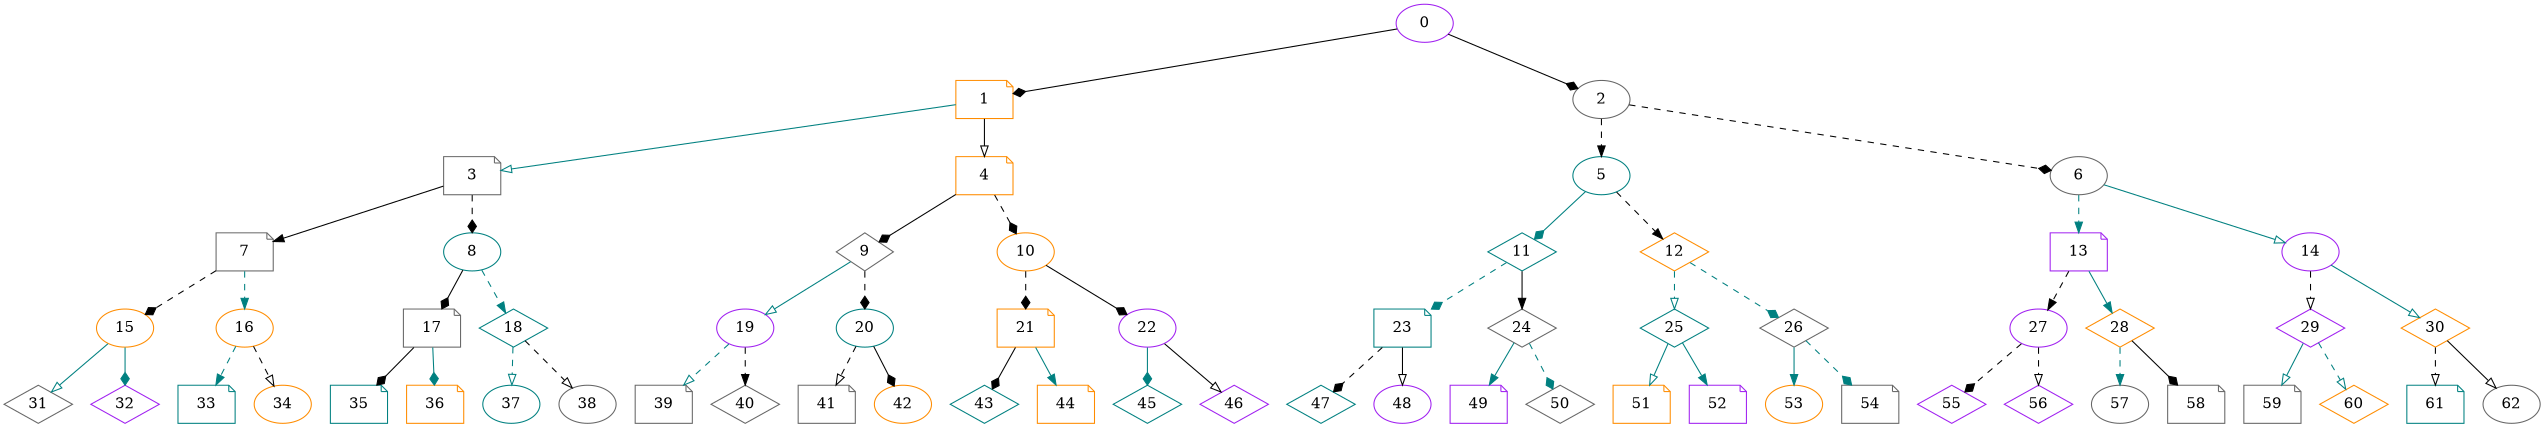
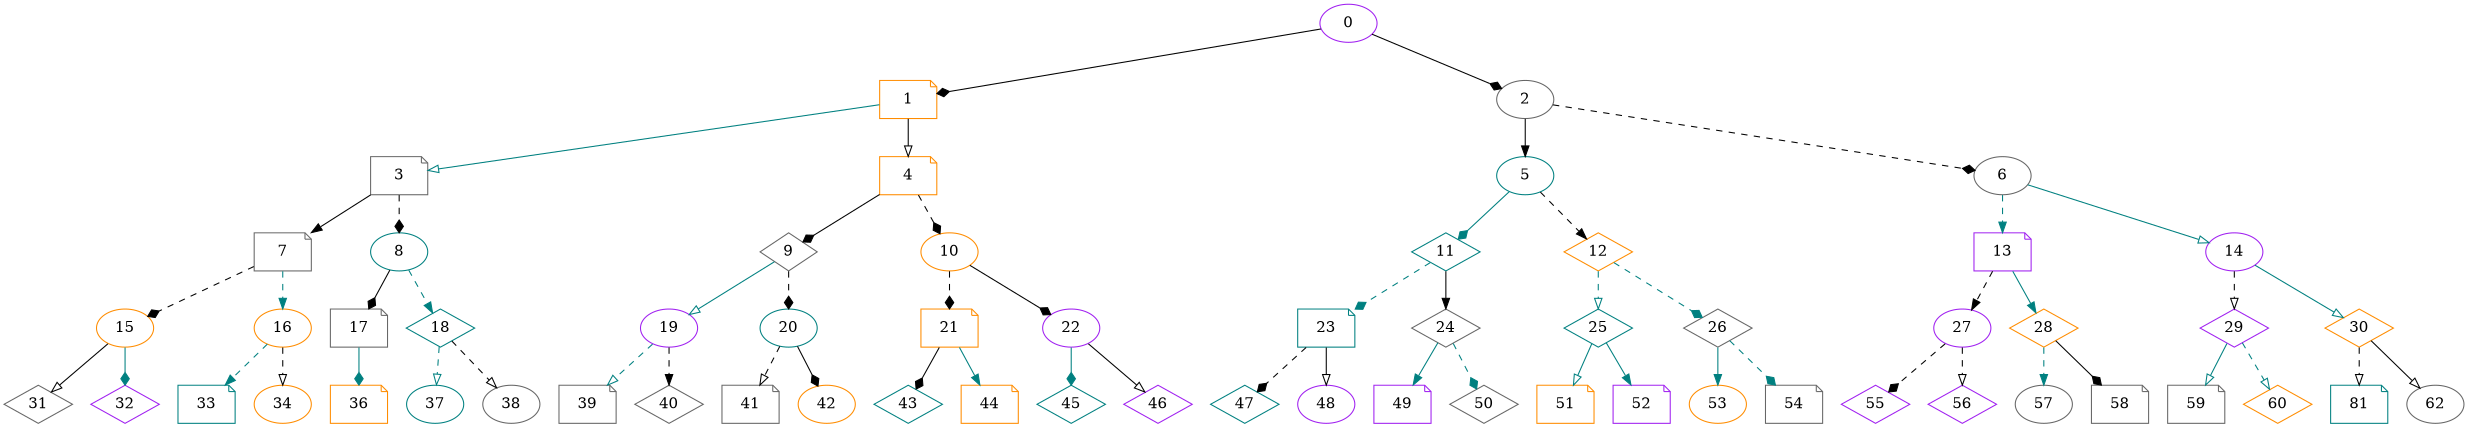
(1601, 132) -> (1525, 132)
(84, 364) -> (84, 364)
(359, 404) -> none
(2435, 404) -> (2359, 404)
